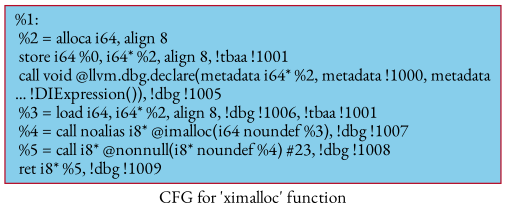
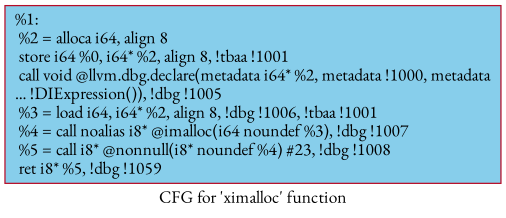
(88, 168) -> (88, 168)
